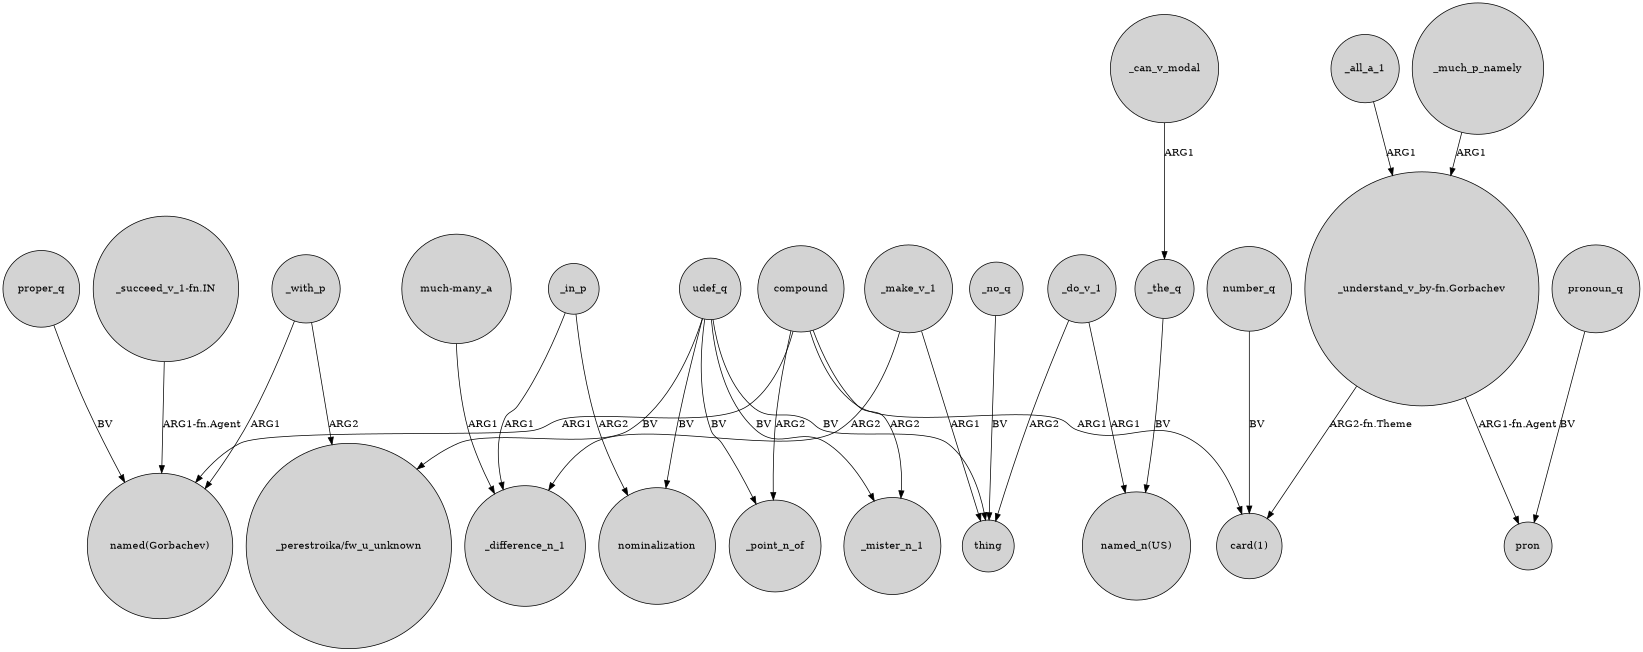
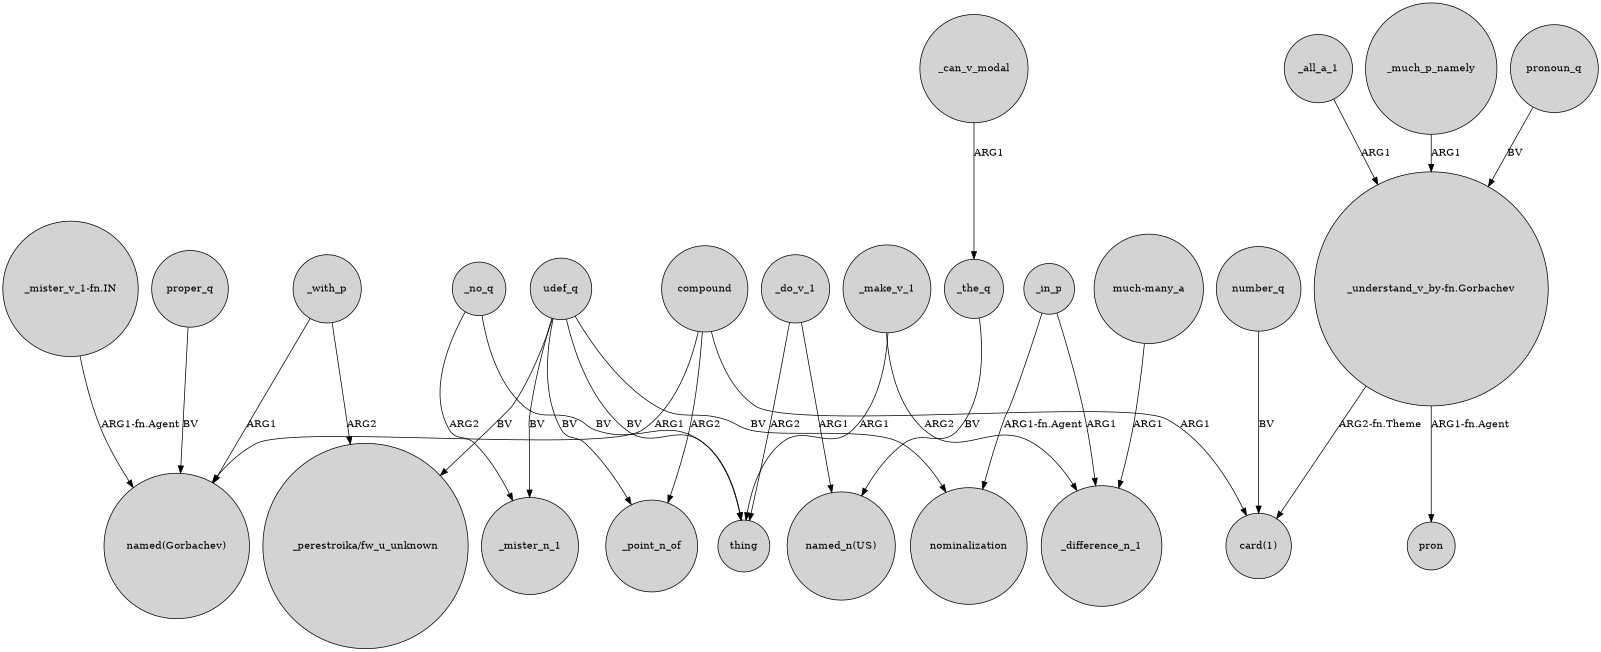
(166, 289) -> (71, 289)
(886, 420) -> (443, 415)
(1560, 424) -> (1513, 144)
(614, 425) -> (1043, 425)
